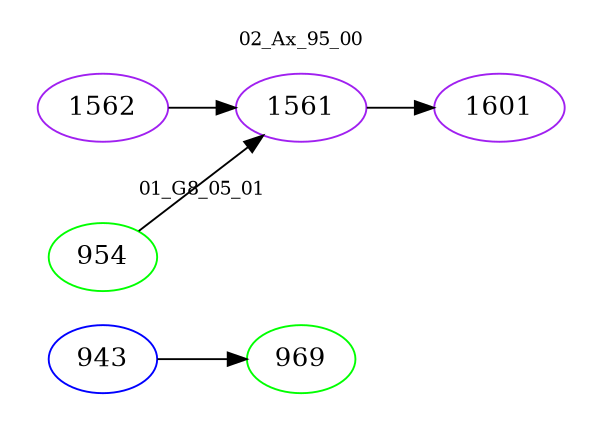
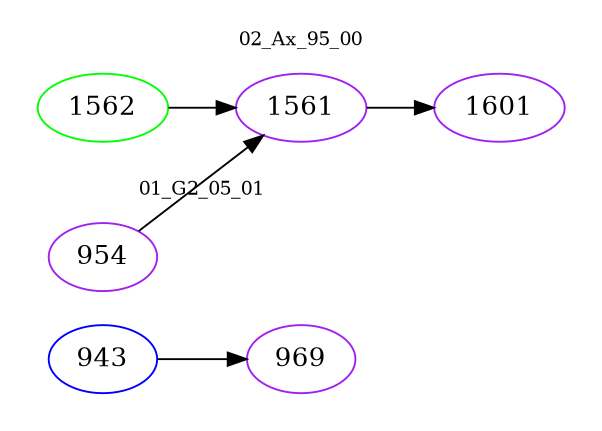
(103, 108) -> (103, 108)
(202, 190) -> (202, 190)
(103, 257) -> (103, 257)
(301, 359) -> (301, 359)
